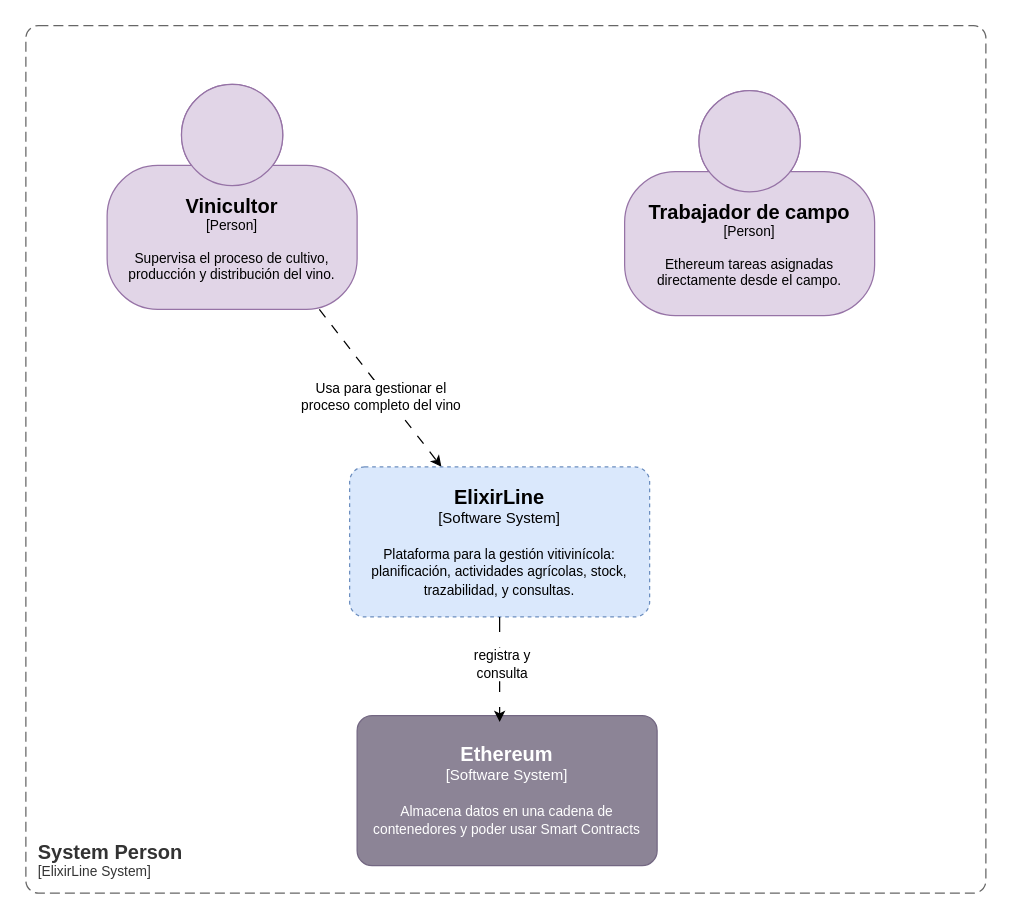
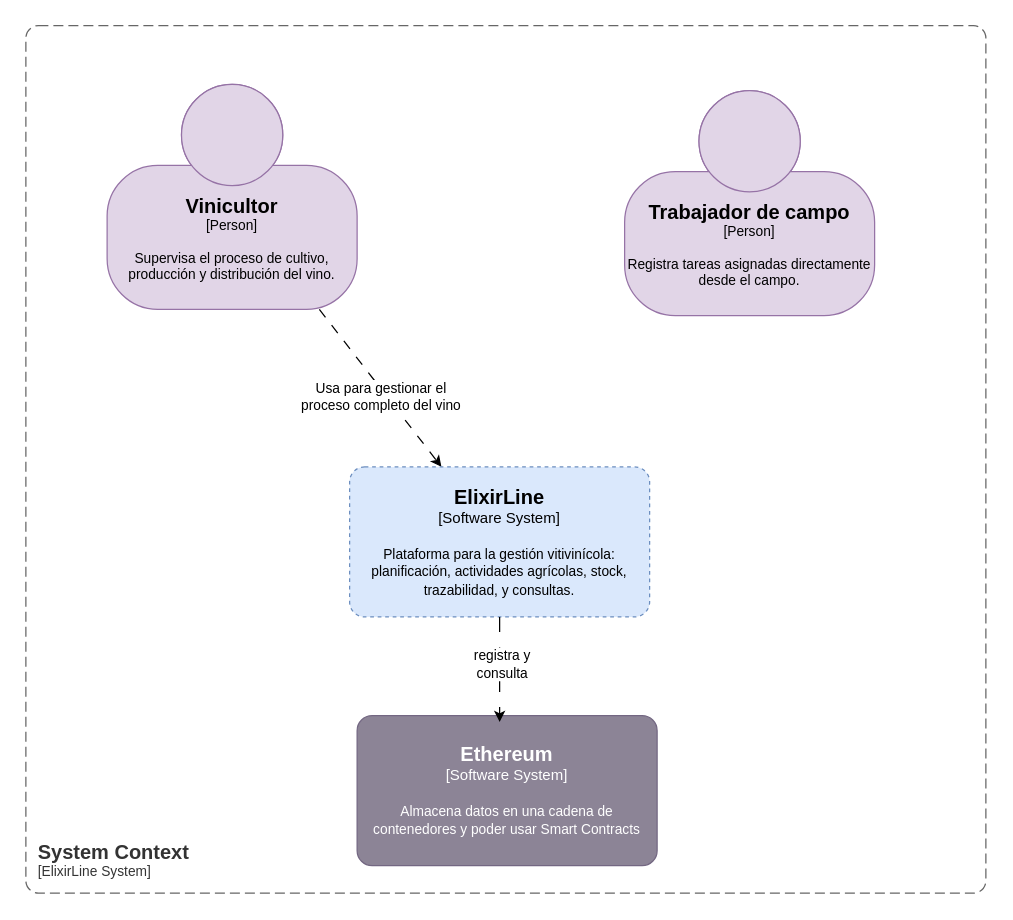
(749, 244) -> (749, 244)
(102, 863) -> (102, 863)
